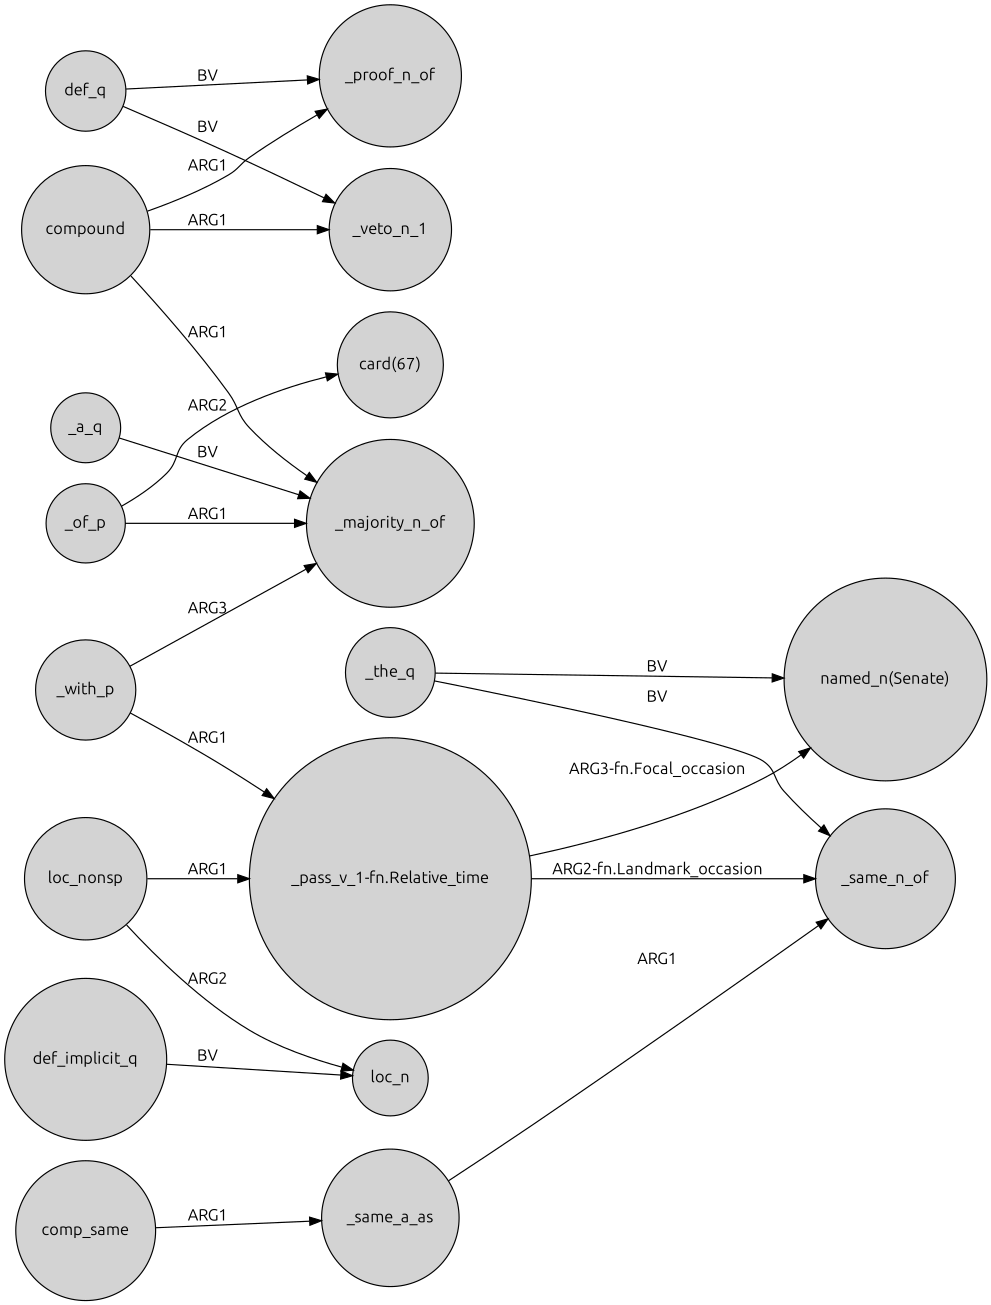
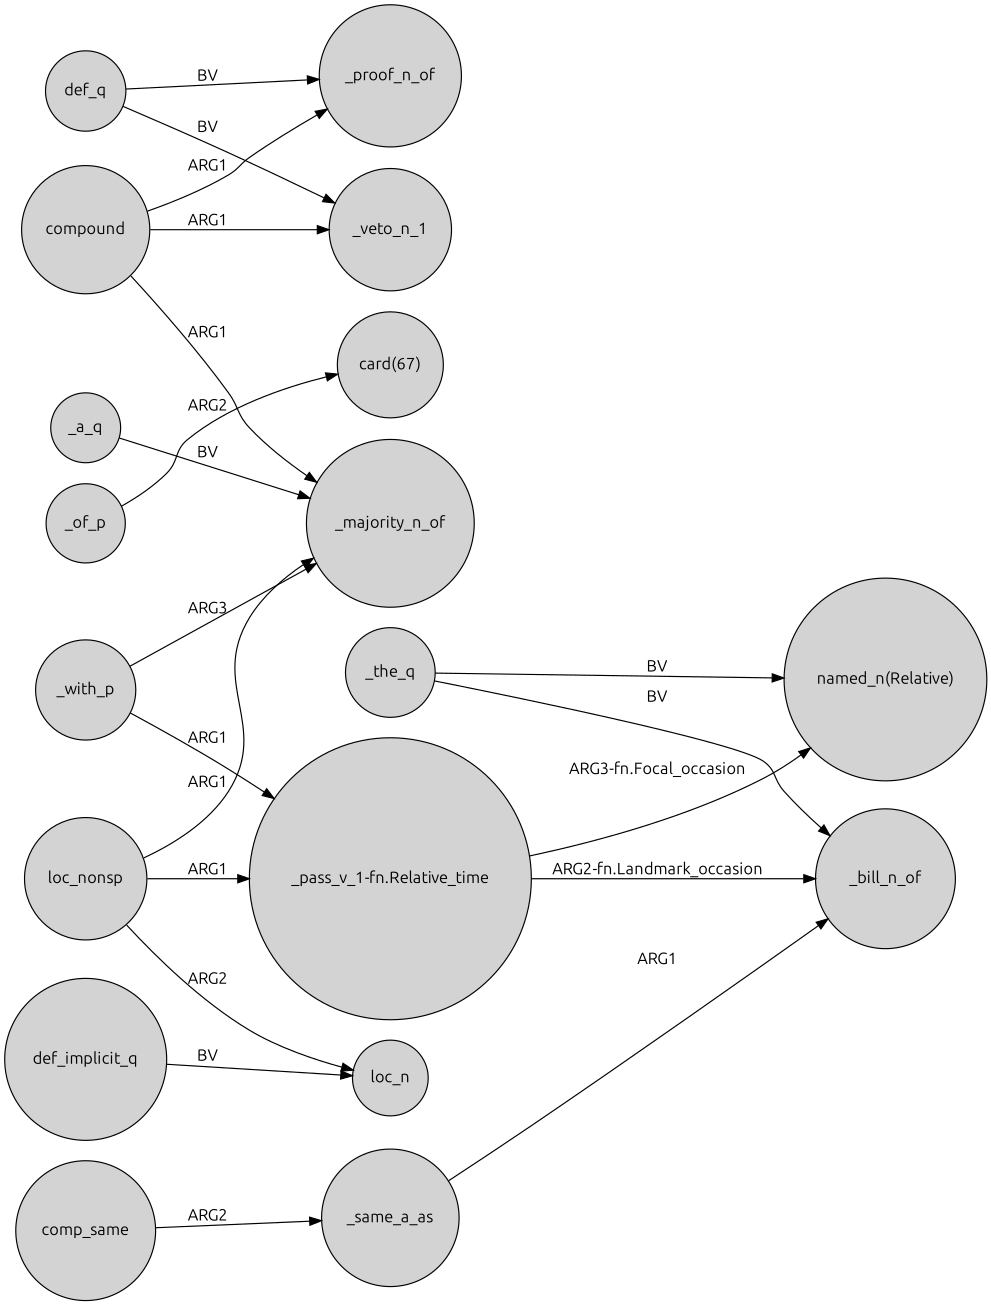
(210, 523) -> (242, 721)
(885, 679) -> (885, 679)
(885, 879) -> (885, 879)
(208, 1216) -> (208, 1216)
